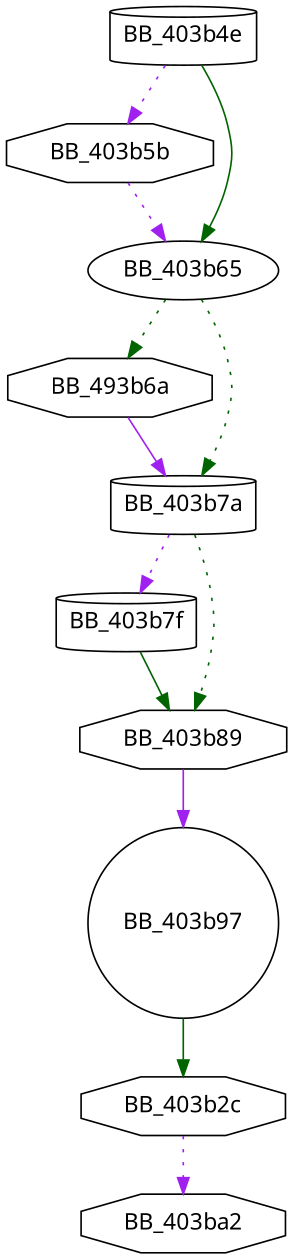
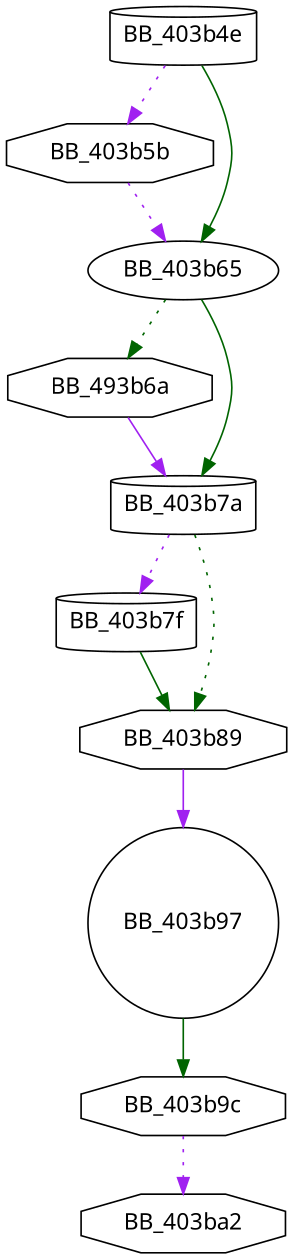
(231, 379) -> (231, 379)
(183, 1106) -> (183, 1106)
